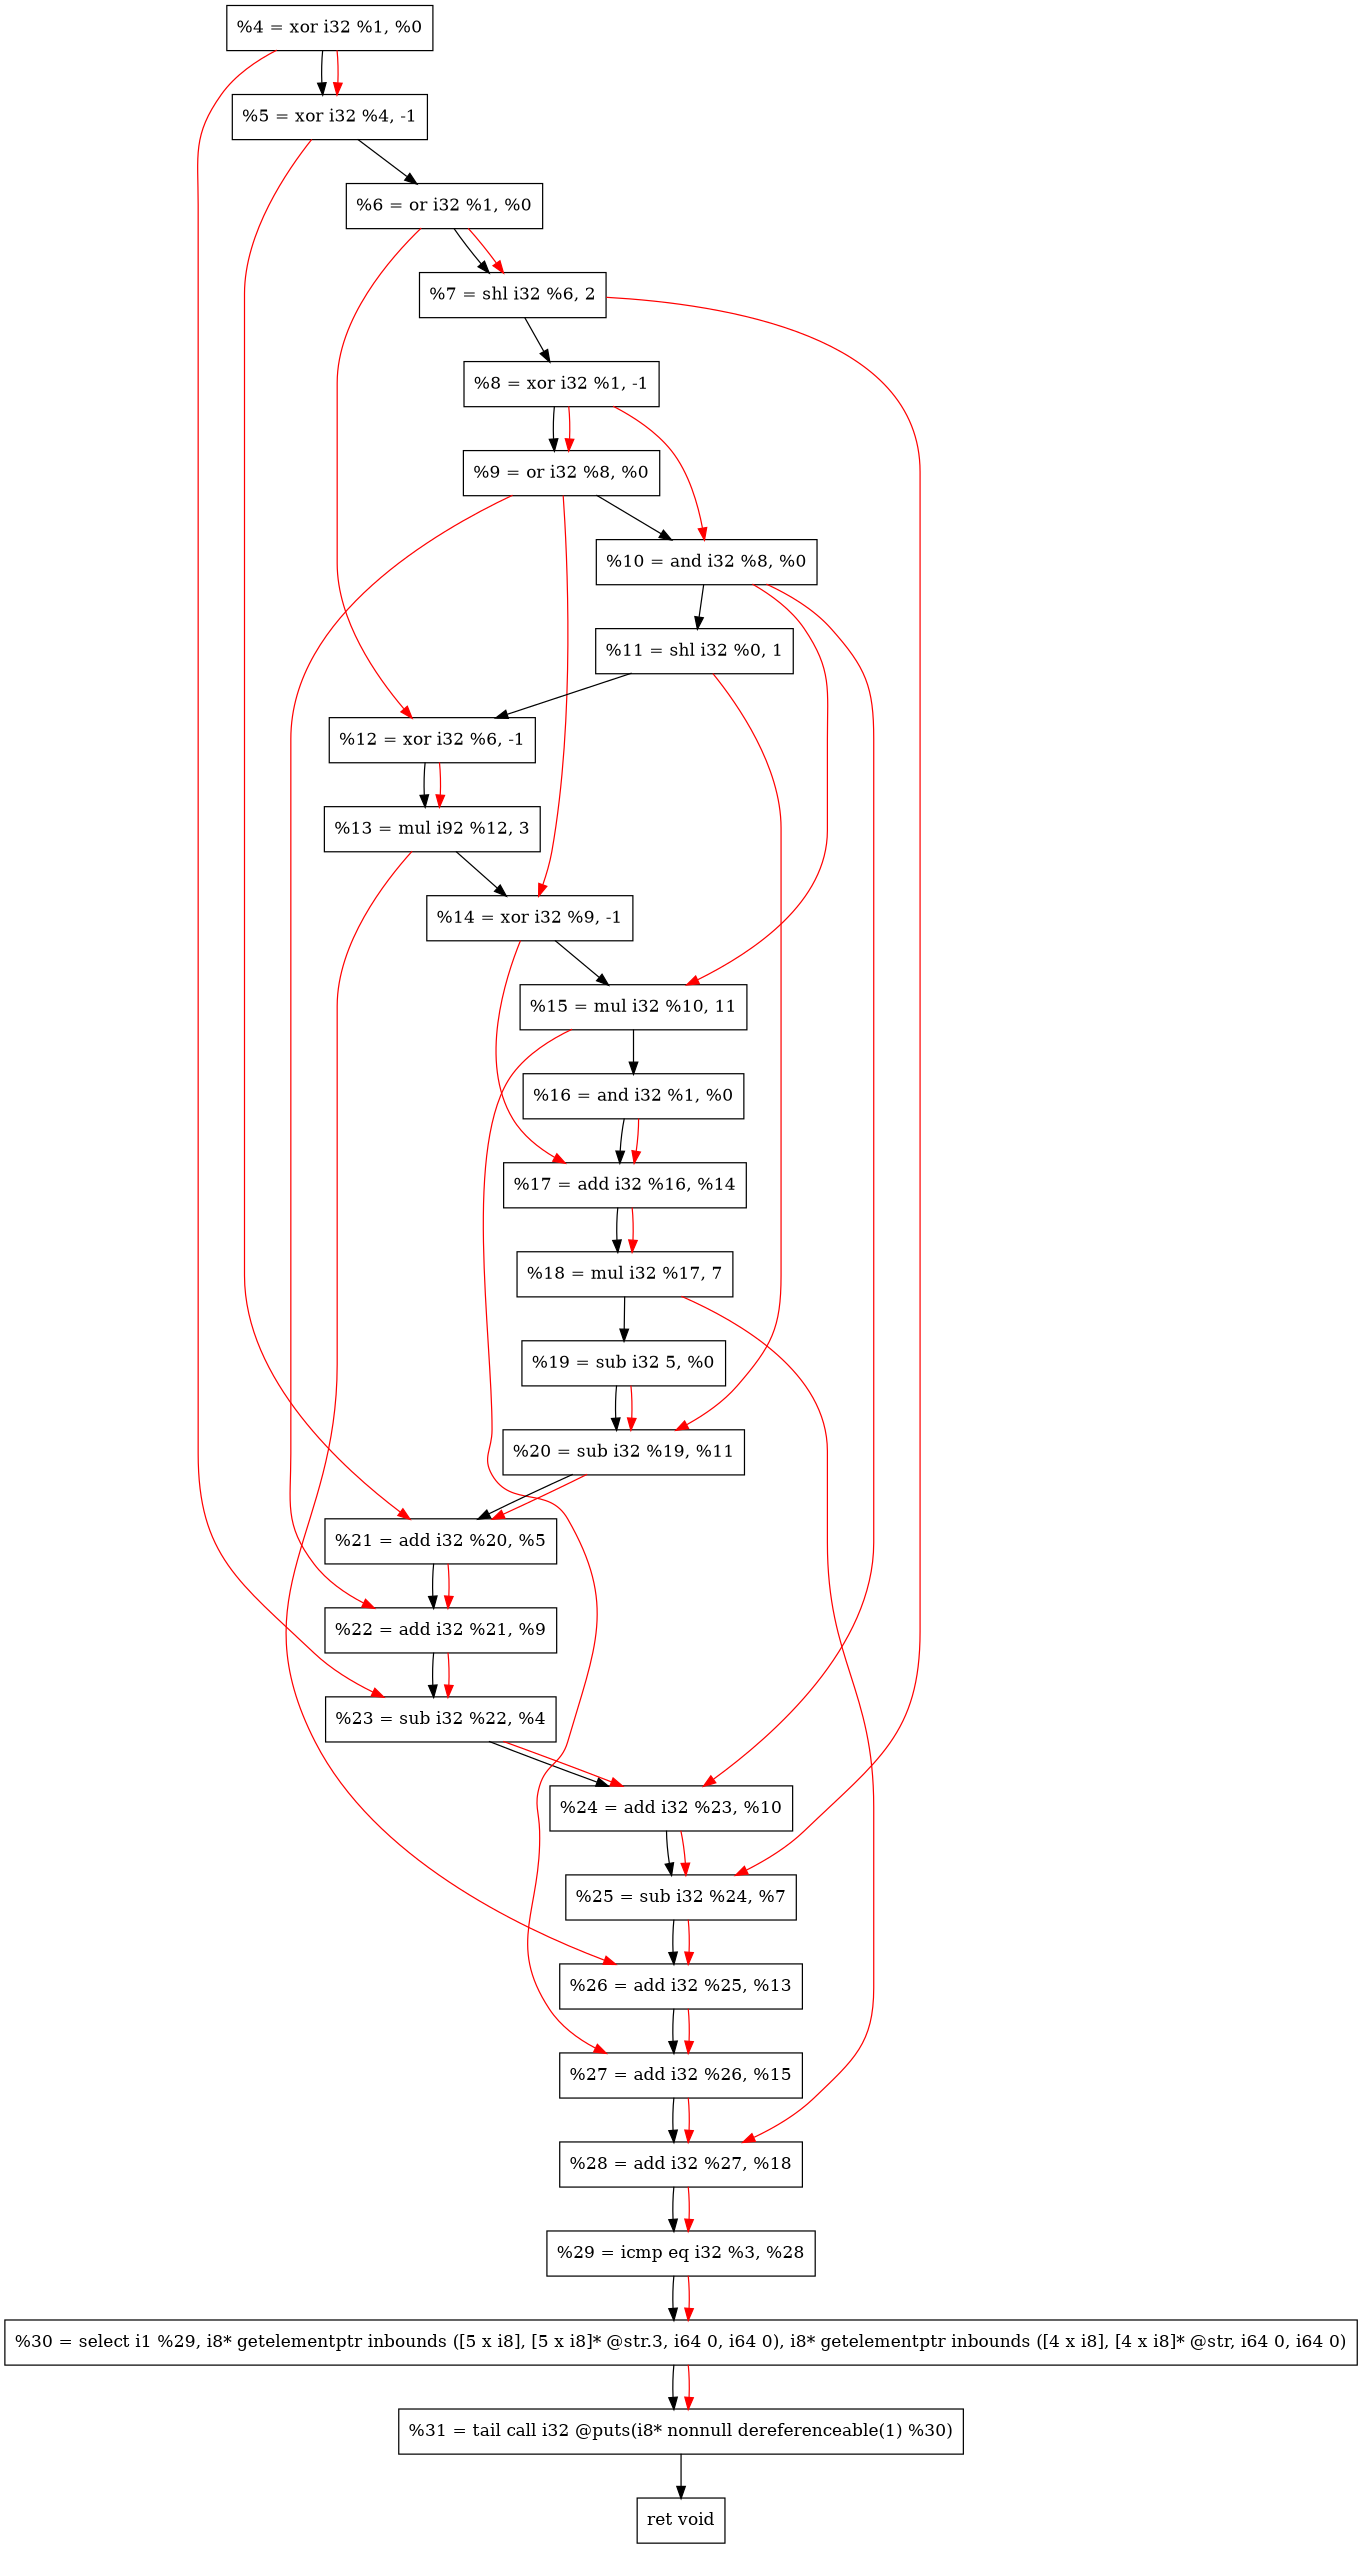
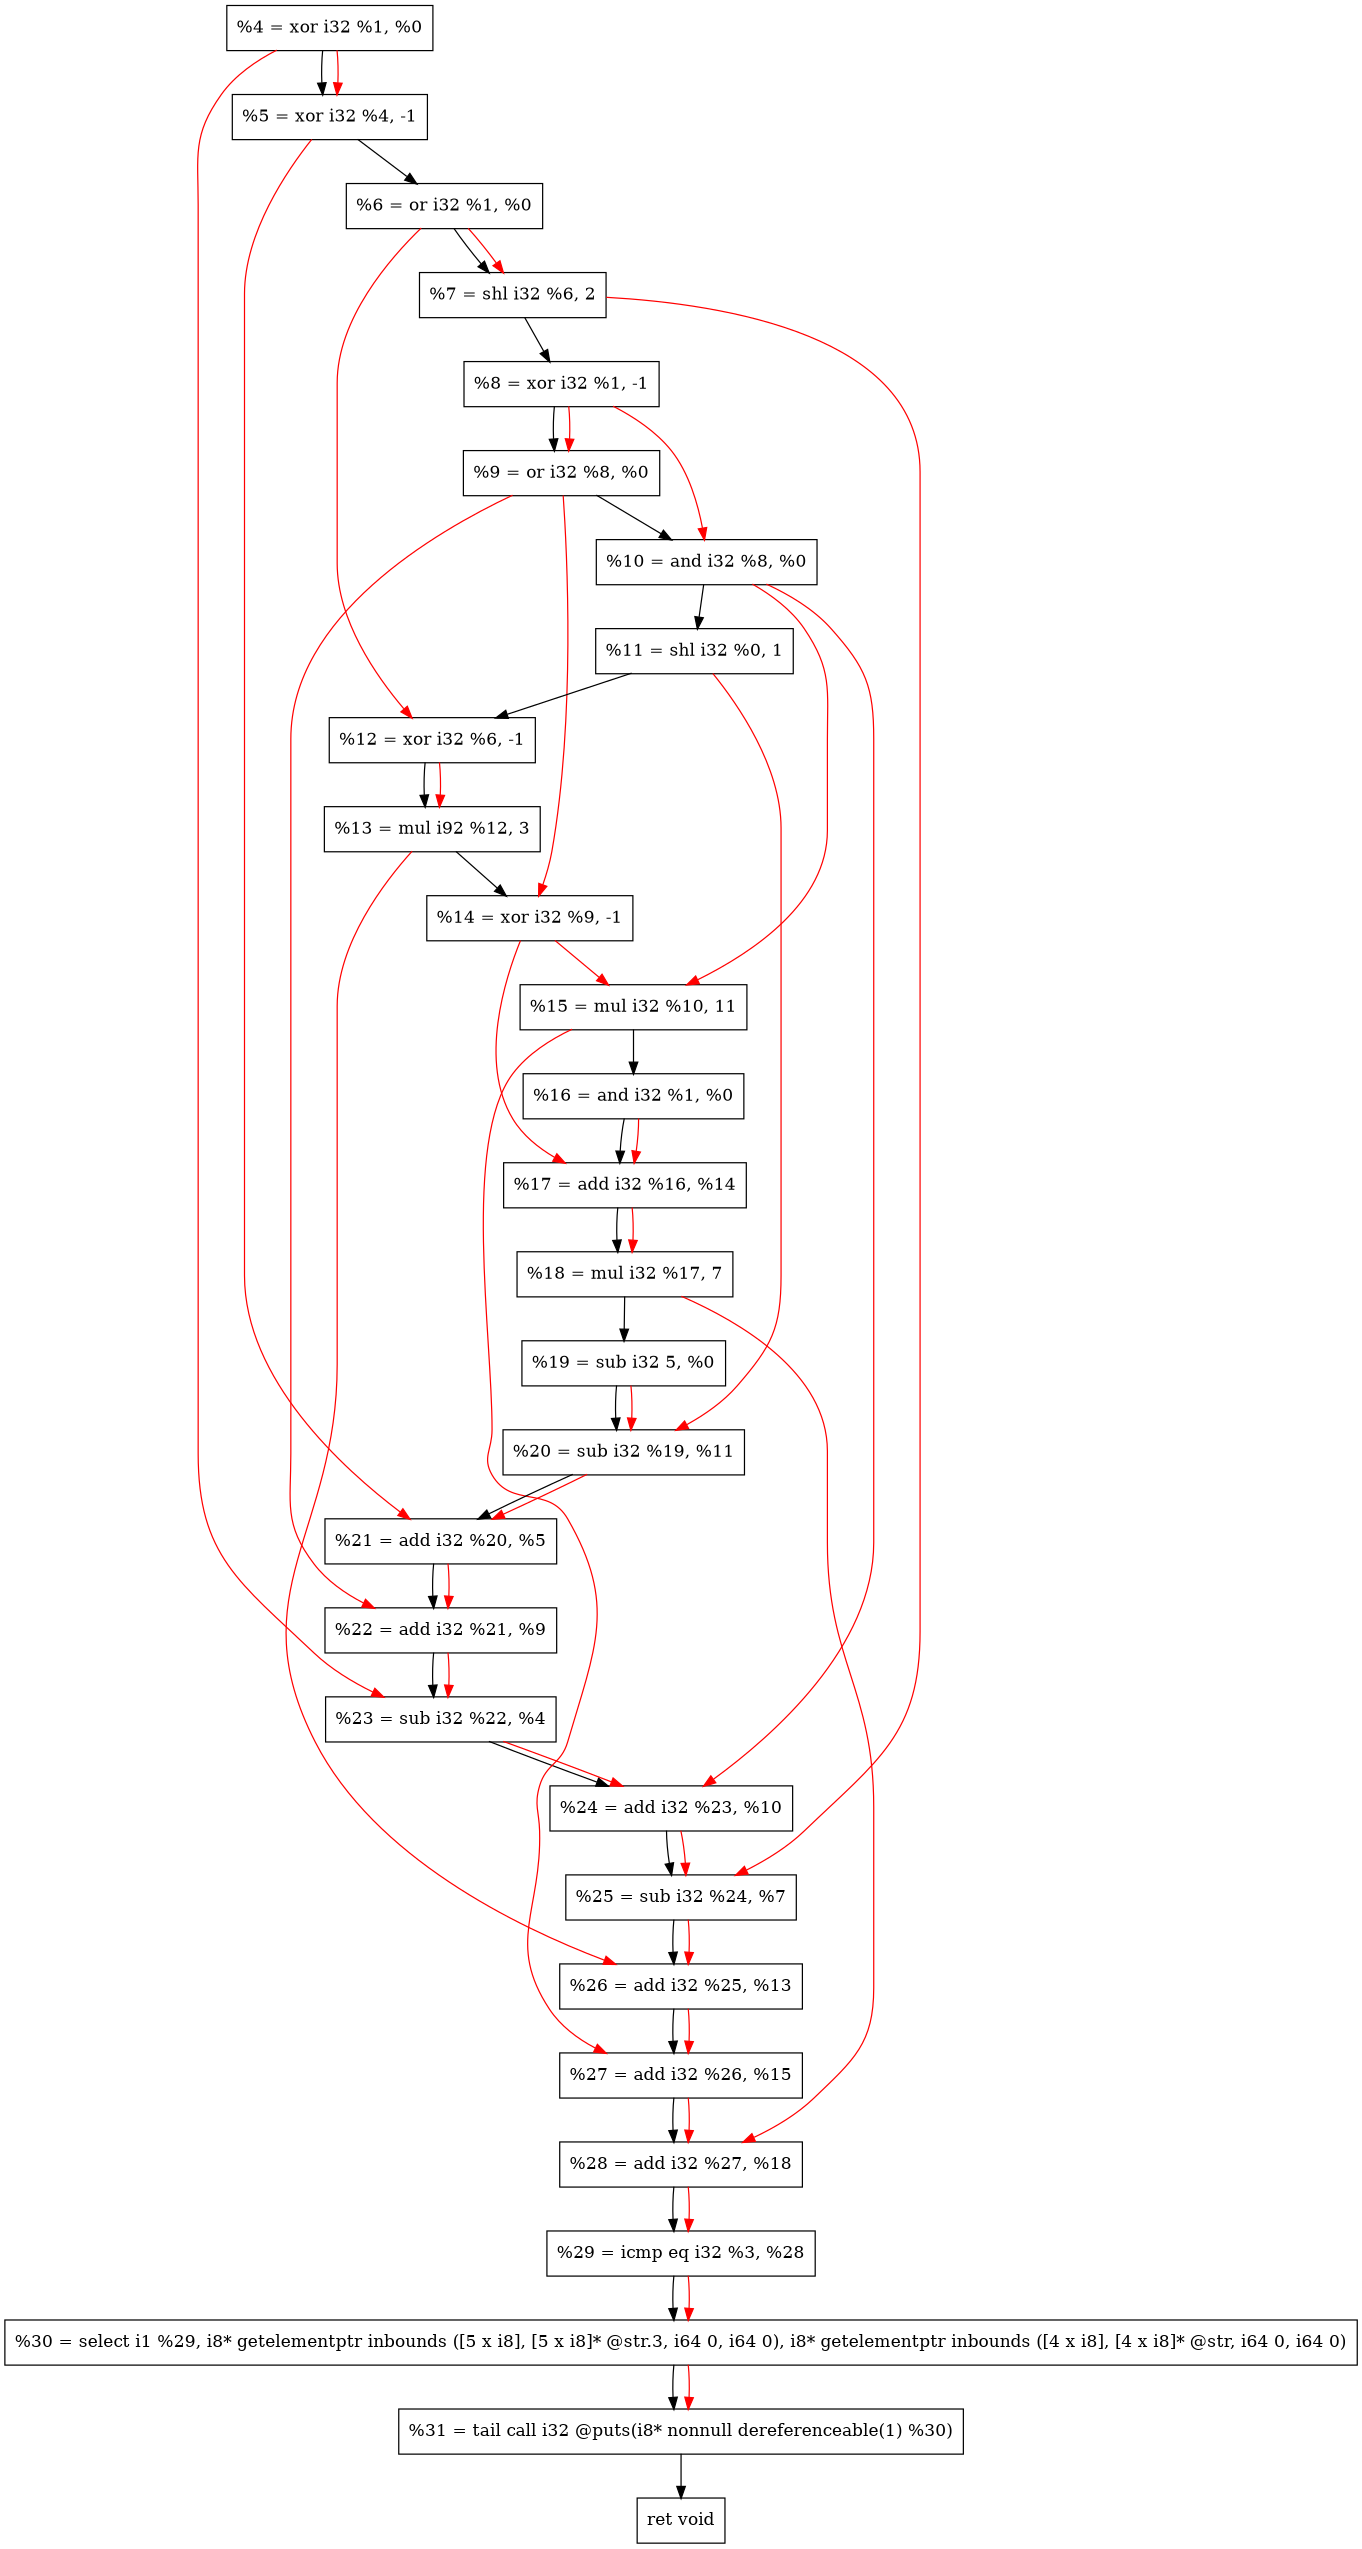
(577, 959) -> (577, 959)
